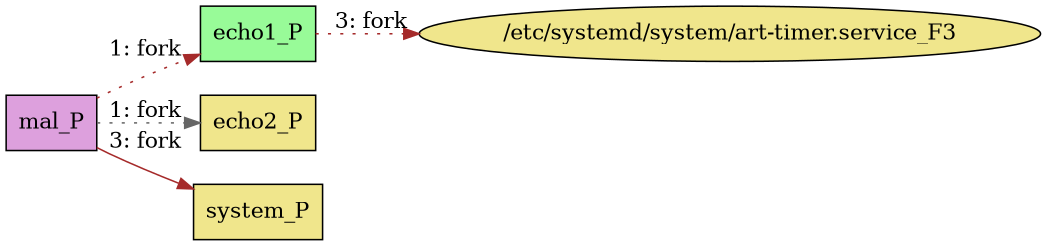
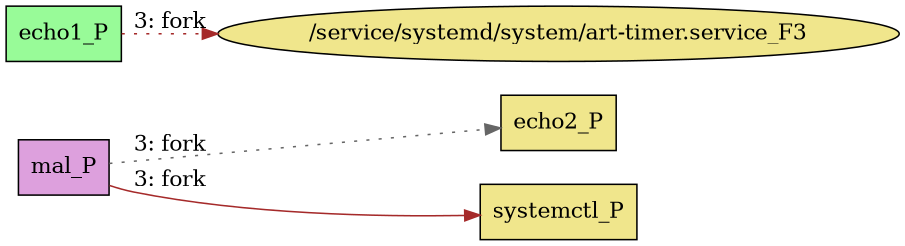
(730, 34) -> (559, 34)
(141, 78) -> none
(145, 111) -> (170, 145)
(258, 212) -> (559, 212)
